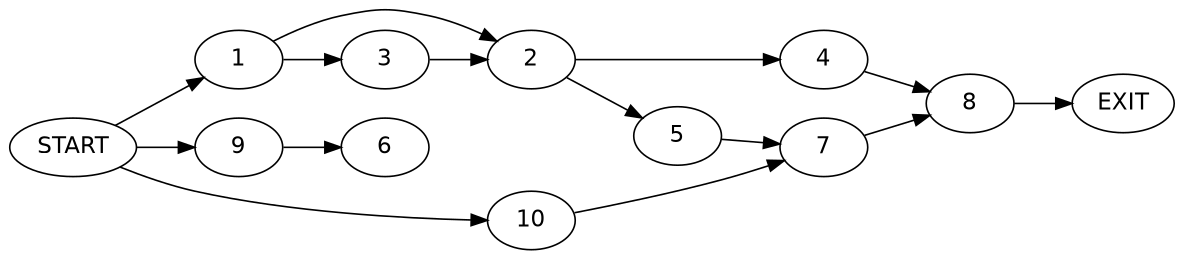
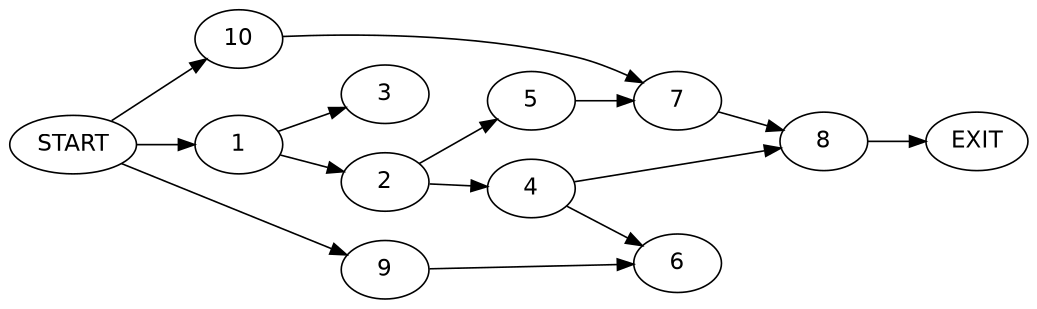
(450, 60) -> none
none -> (597, 222)
